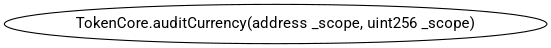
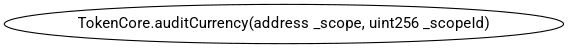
(276, 24) -> (284, 24)
